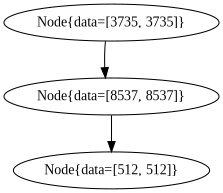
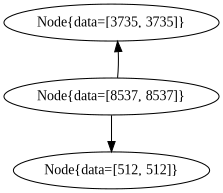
(105, 54) -> (118, 65)
